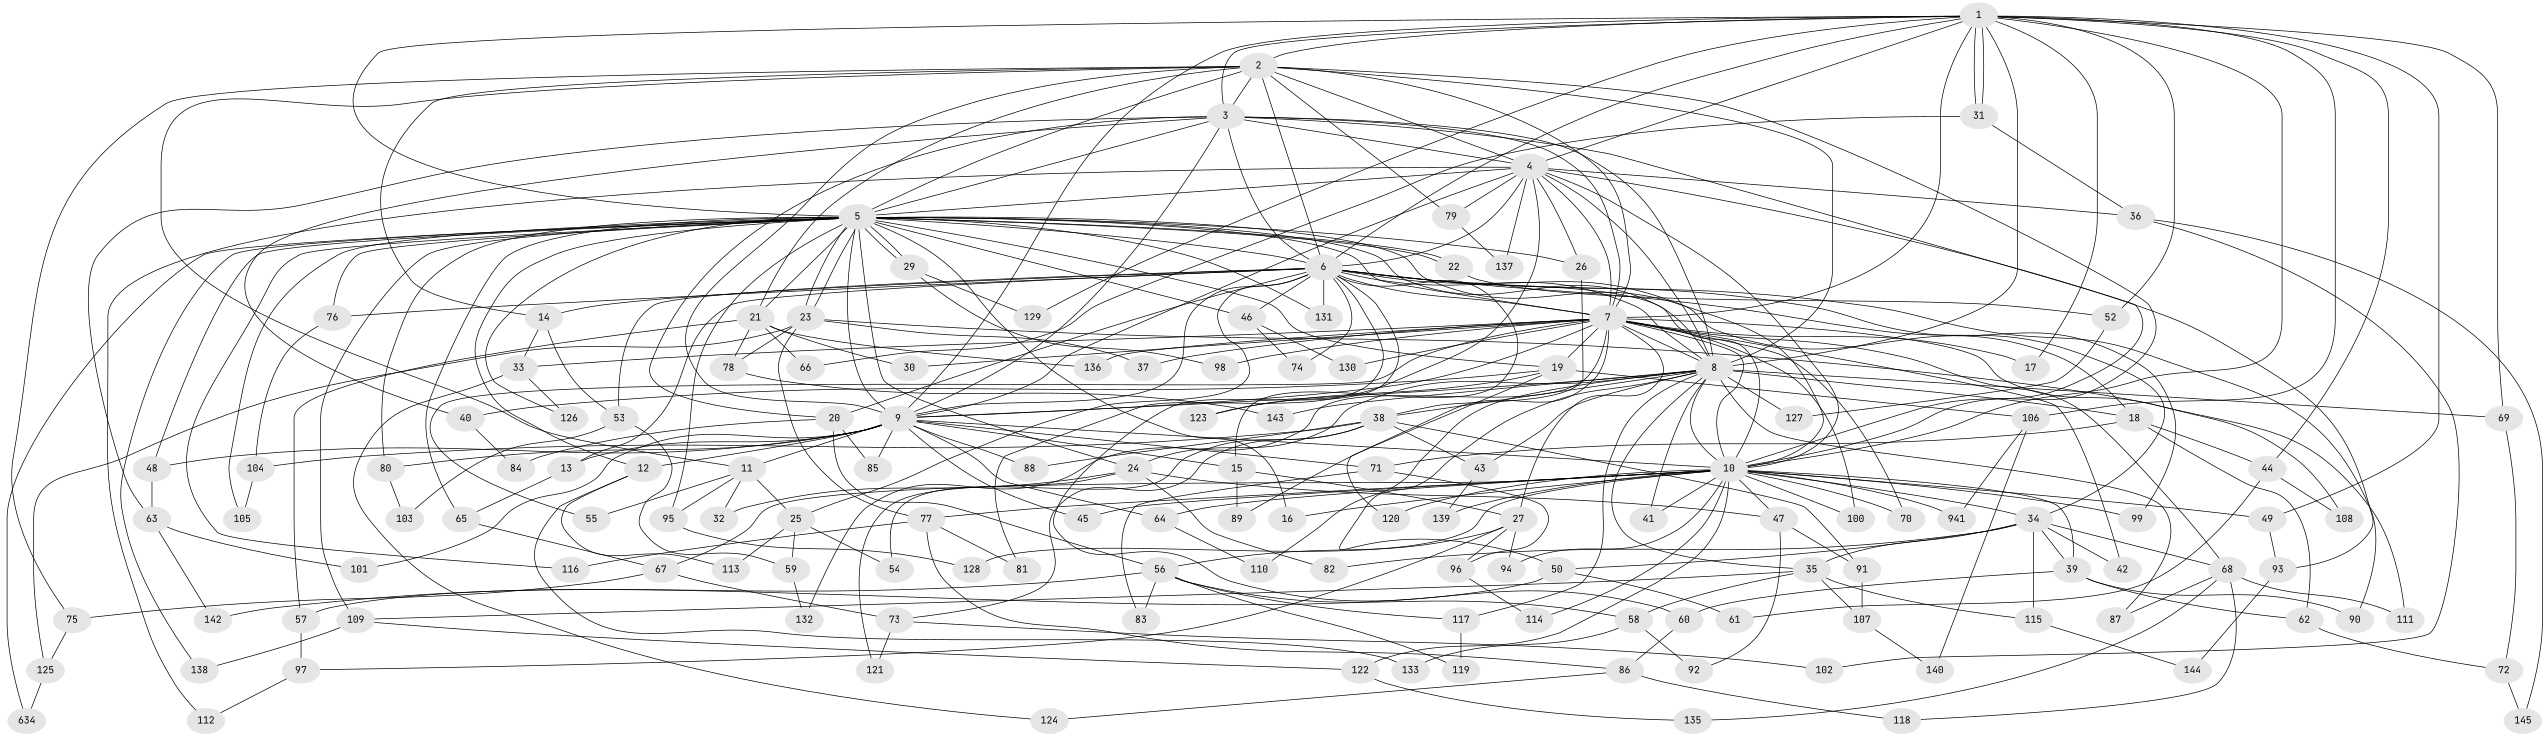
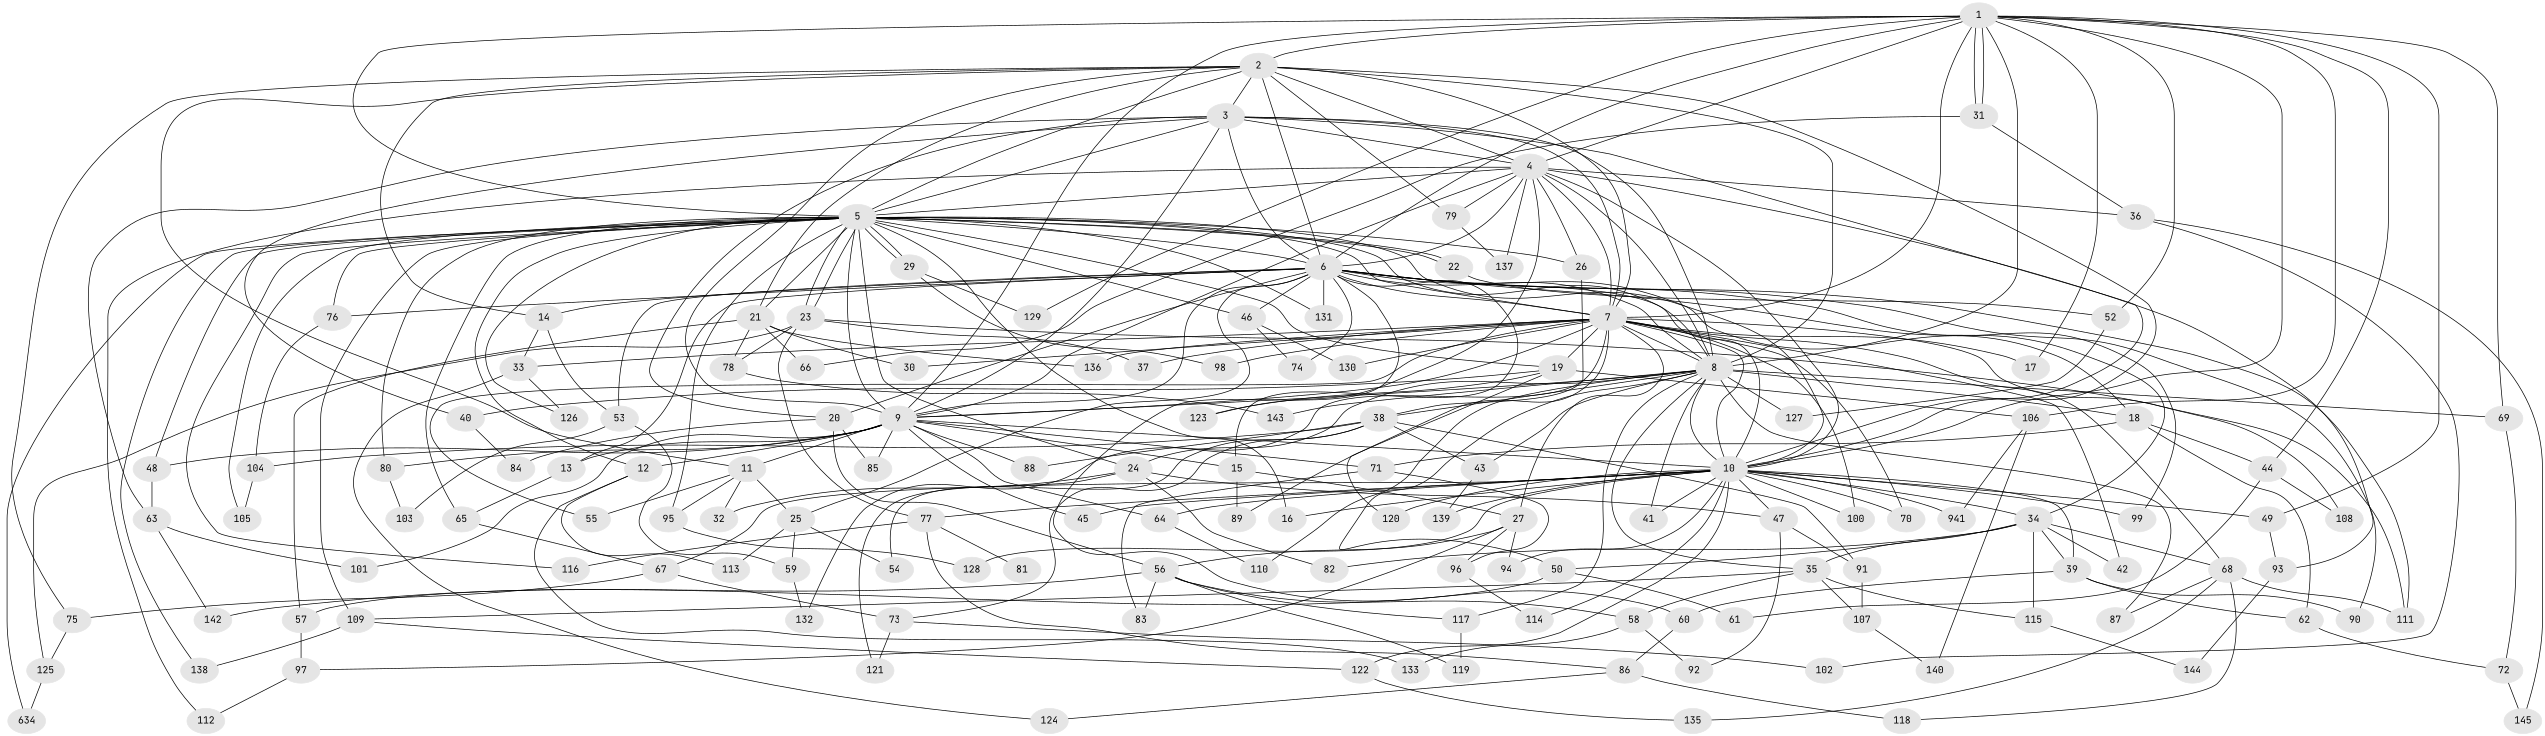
(1569, 26) -> none
(1119, 414) -> (1951, 308)
